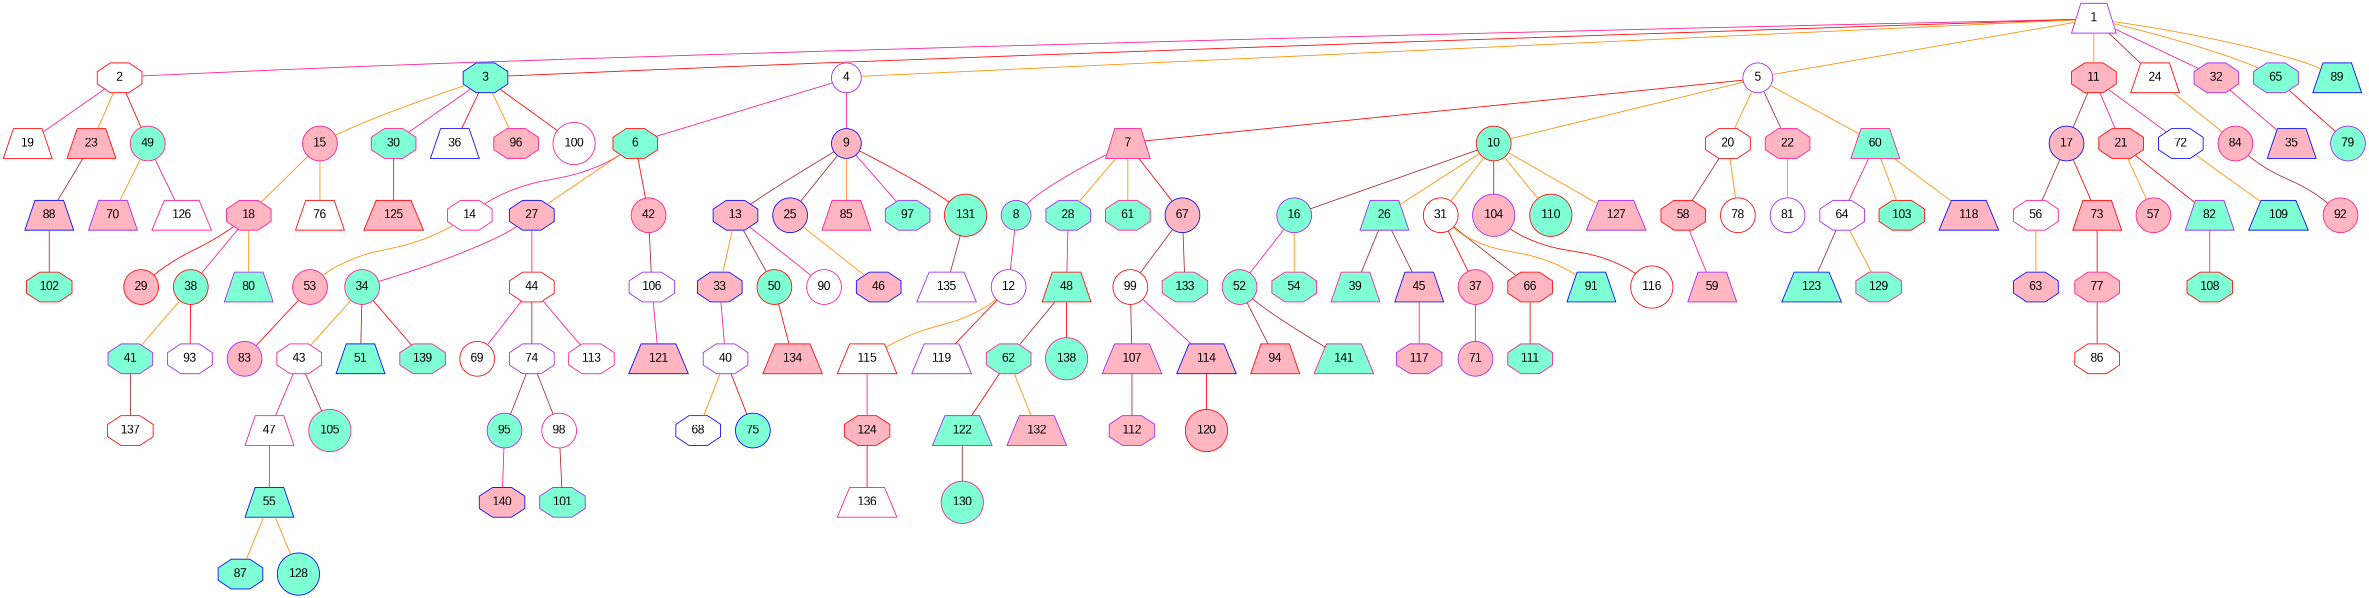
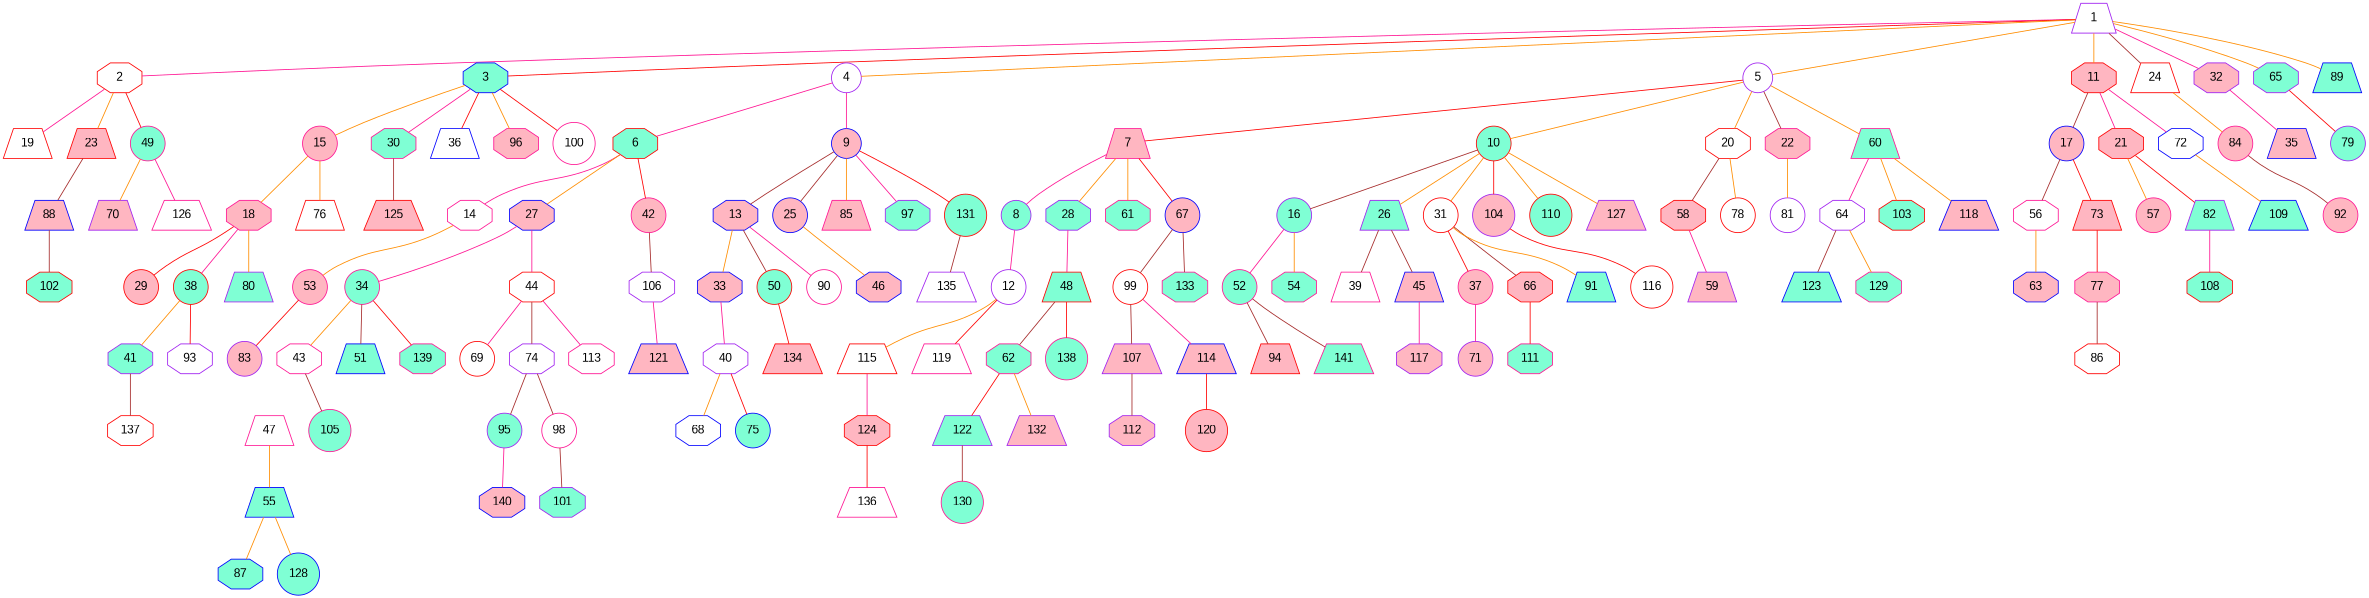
(1355, 287) -> (1355, 287)
(942, 359) -> (942, 359)
(284, 395) -> none
(269, 466) -> (269, 466)
